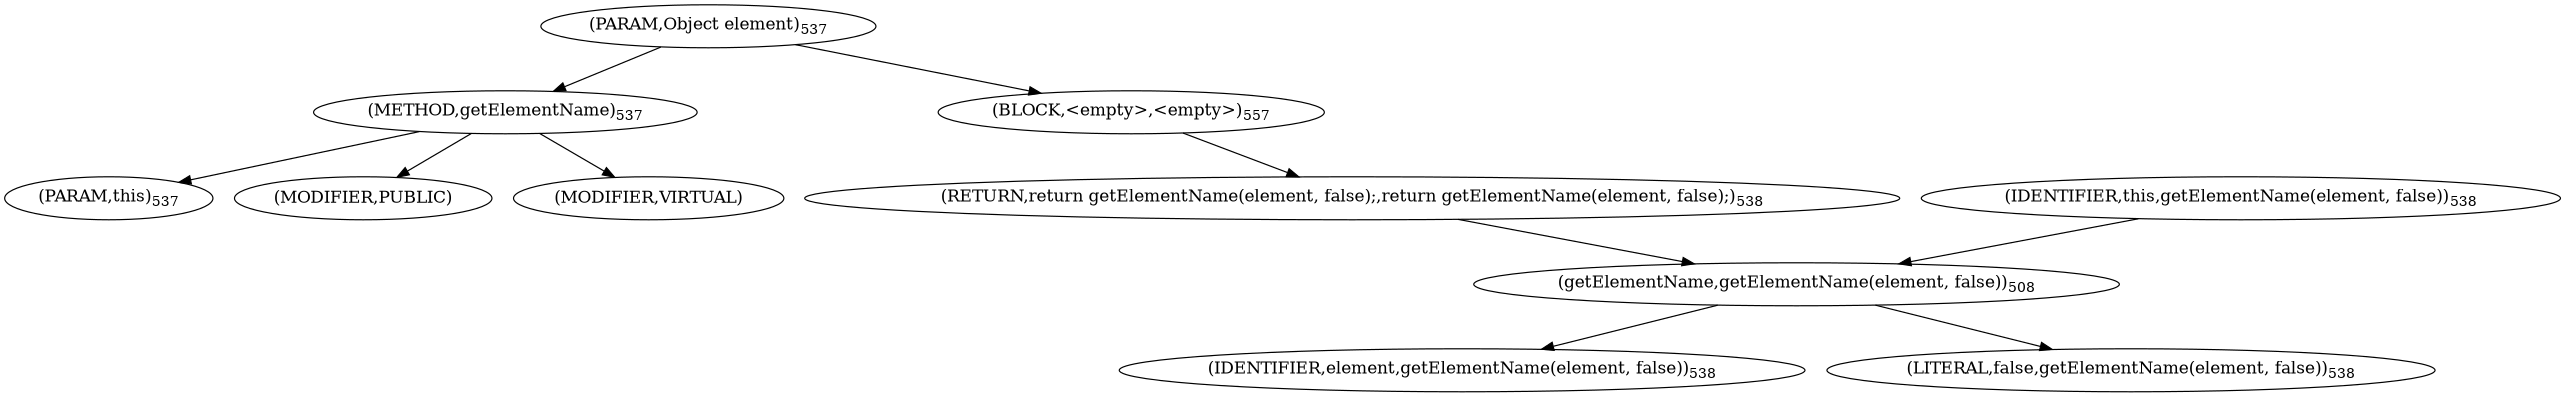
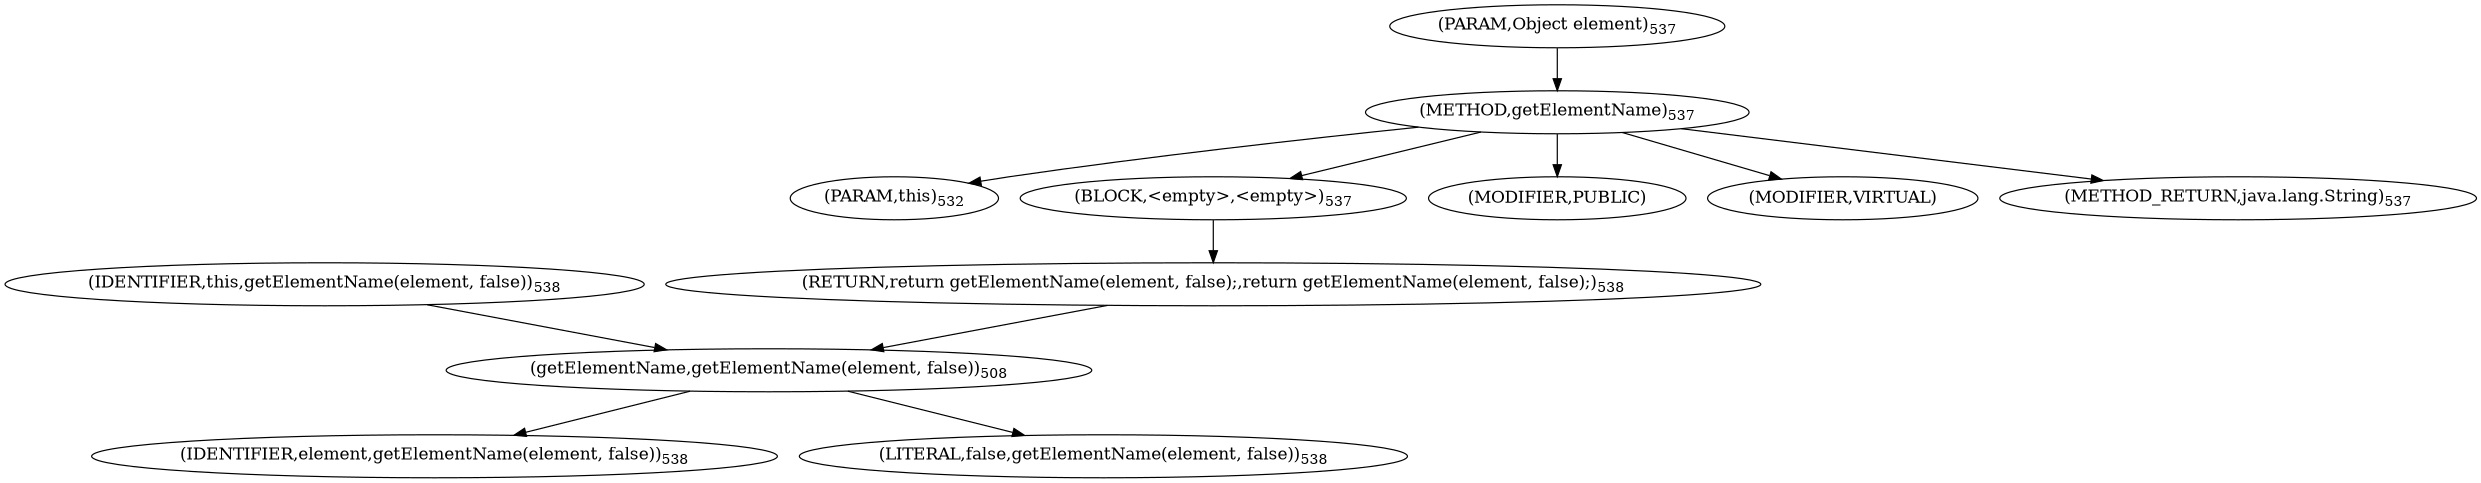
(912, 68) -> (1391, 154)
(1257, 110) -> (1339, 196)
(166, 196) -> (951, 196)
none -> (2238, 198)
